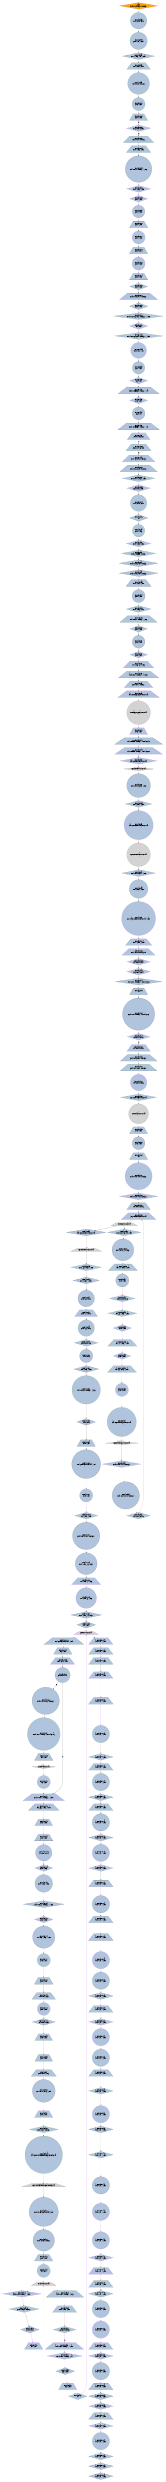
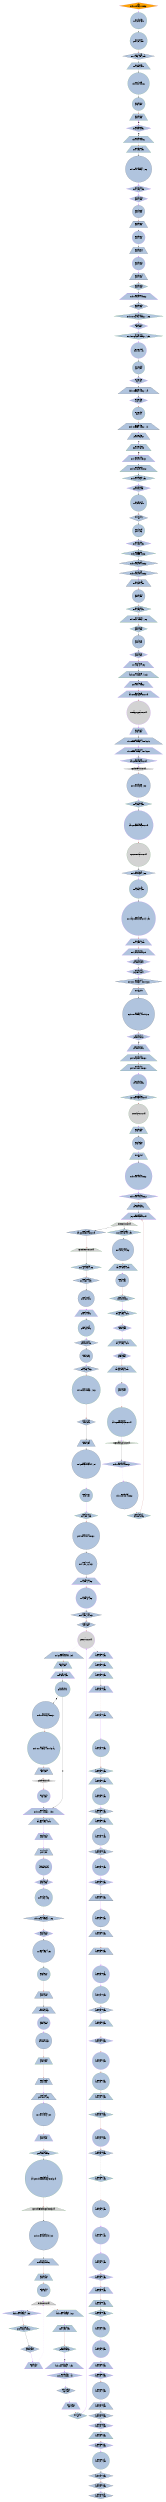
(86, 1633) -> (86, 1640)
(44, 2022) -> (44, 2041)
(44, 2240) -> (44, 2262)
